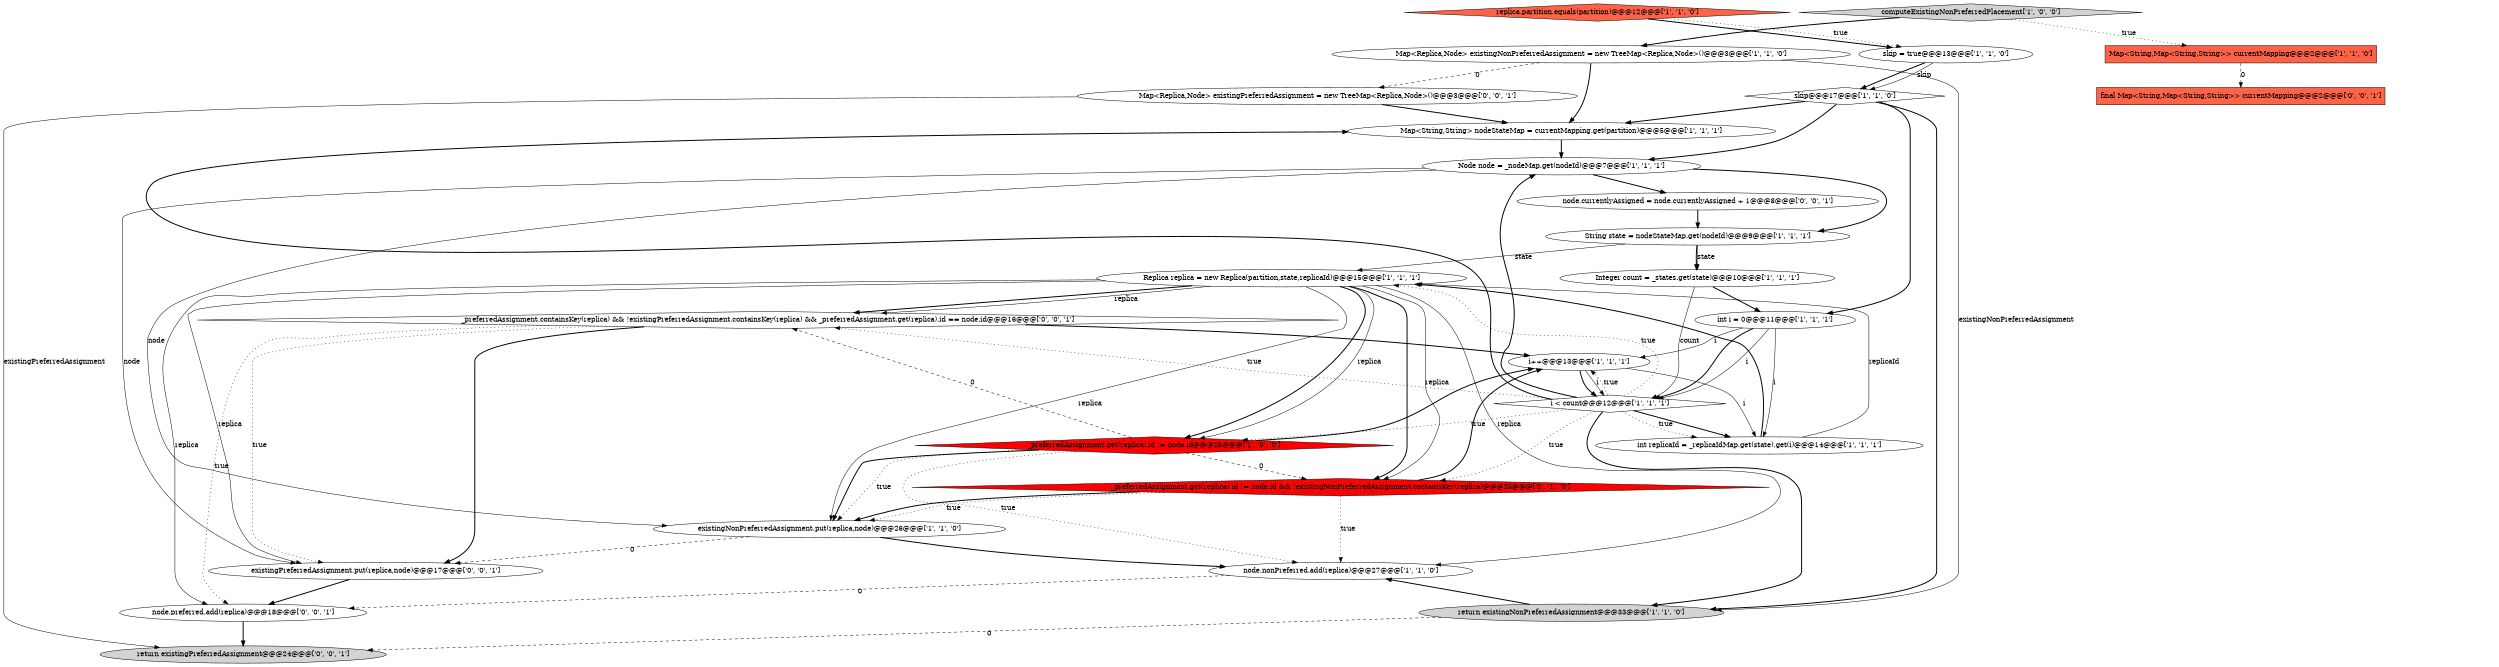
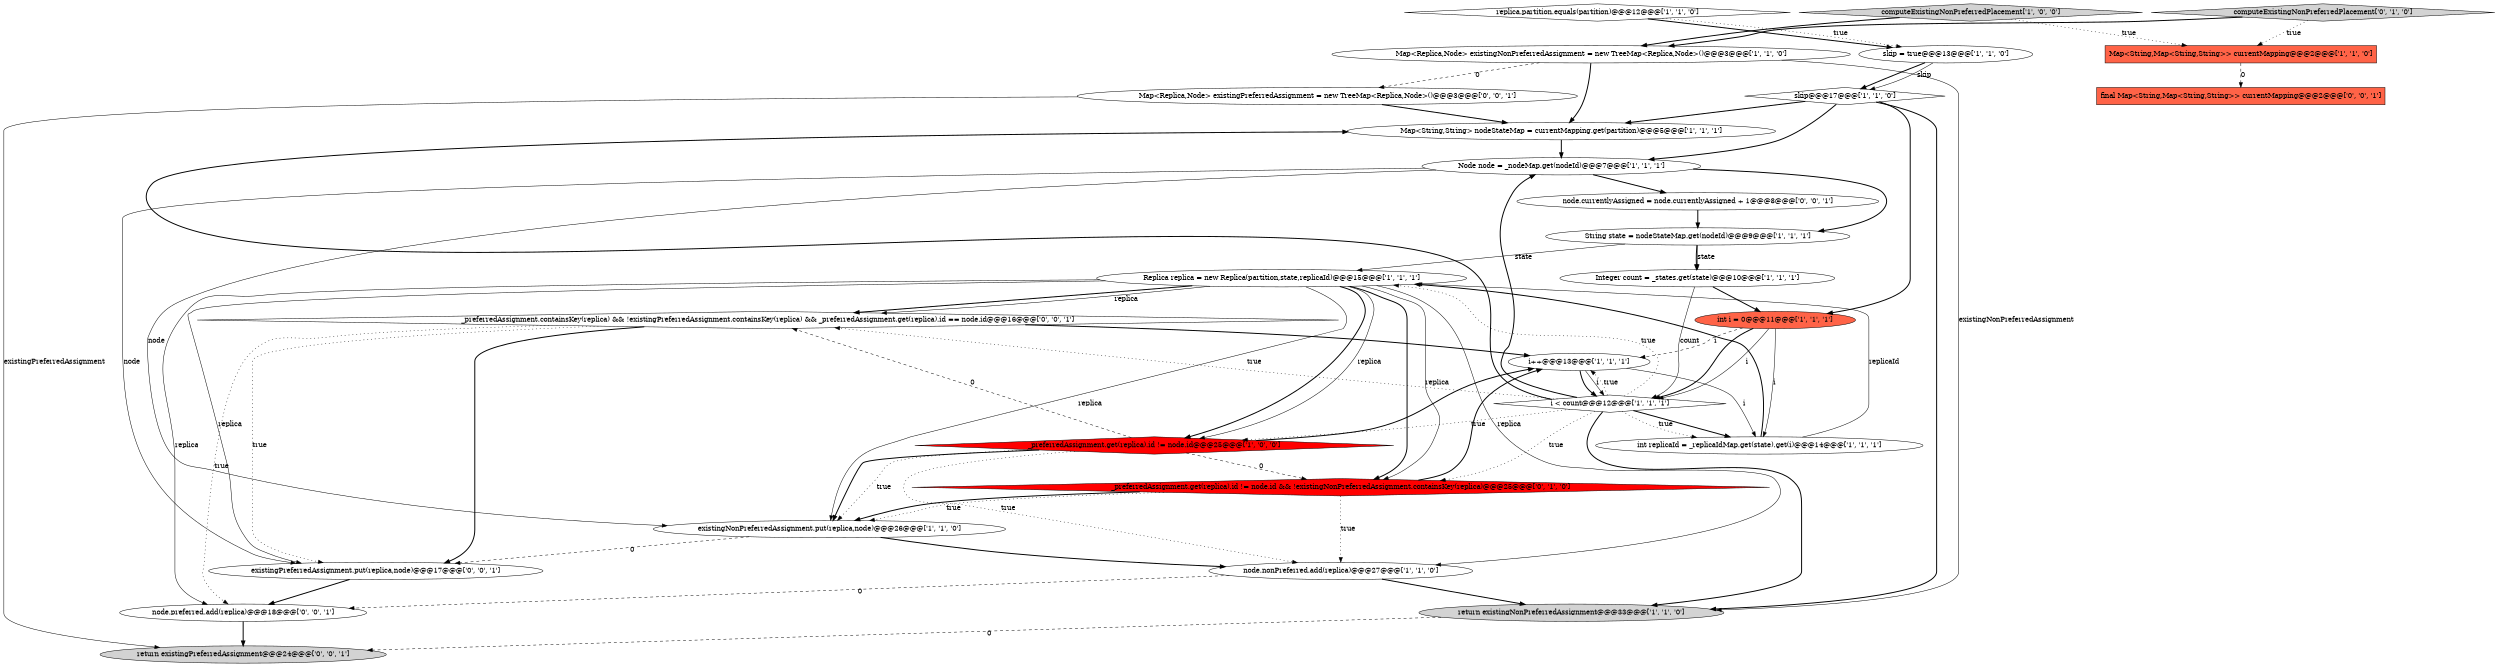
(1597, 12) -> (1597, 12)
none -> (2323, 12)
(1775, 320) -> (1775, 320)
(1695, 346) -> (1695, 346)
(1461, 592) -> (1451, 591)
